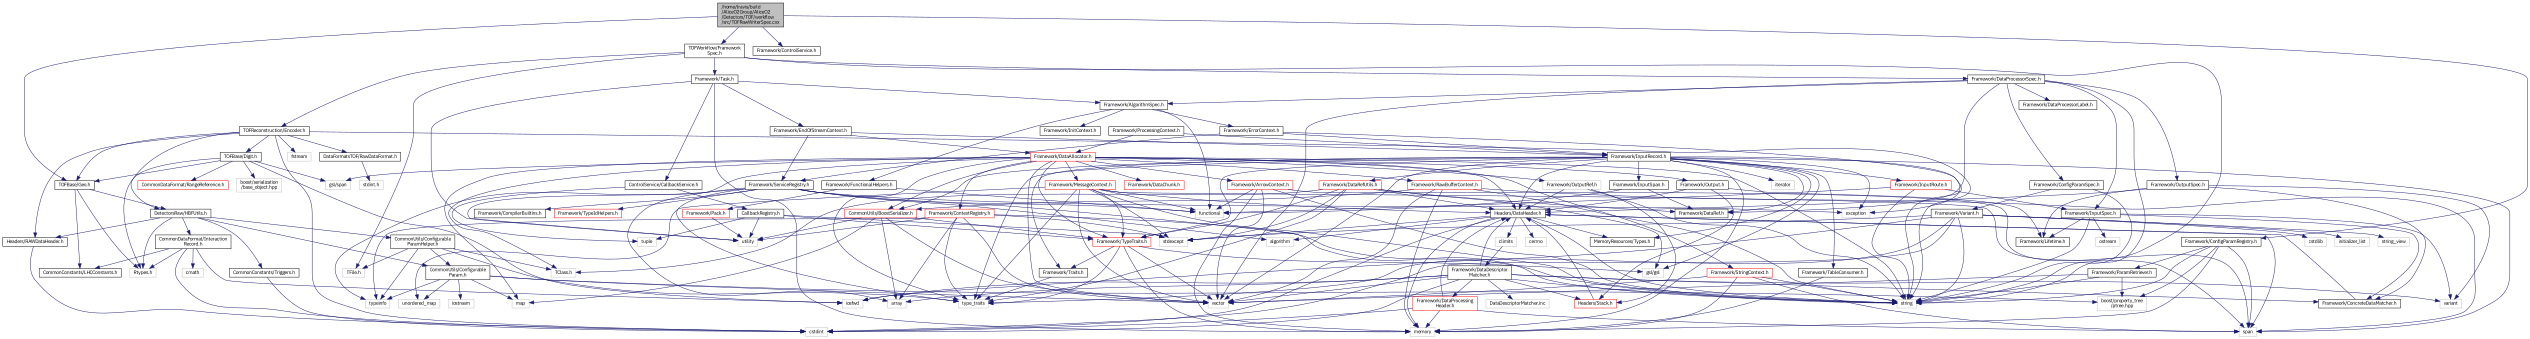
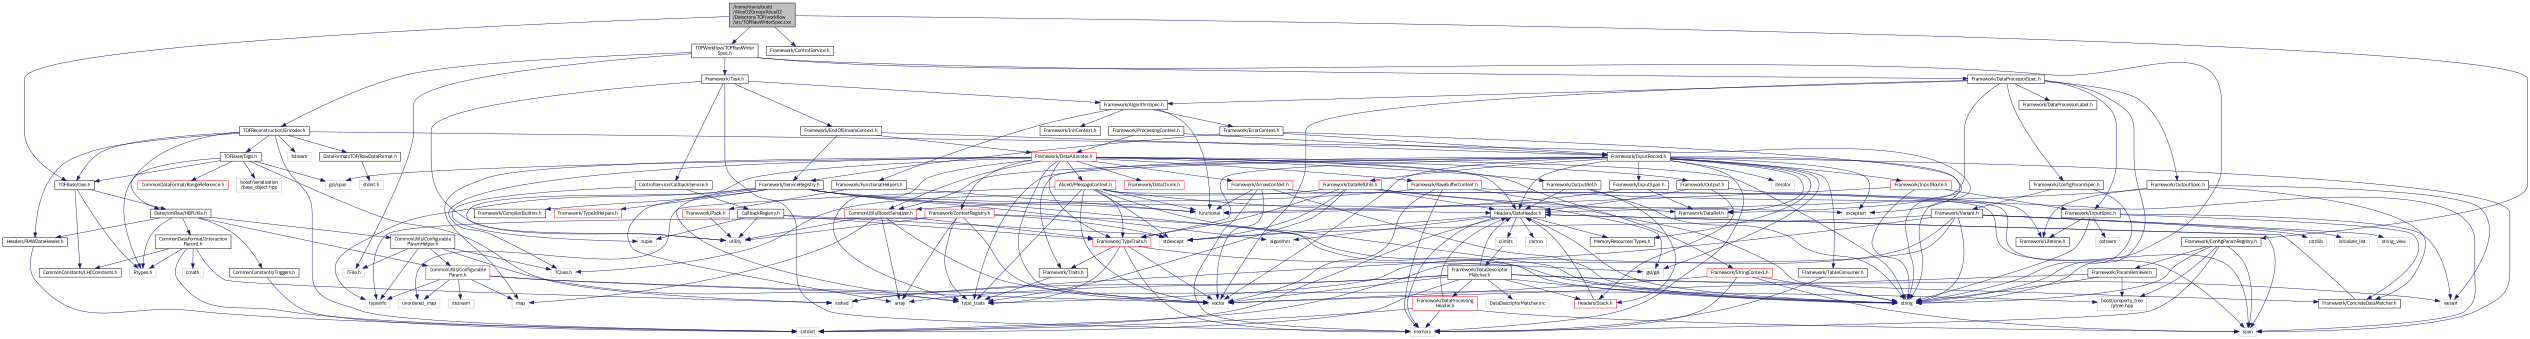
(715, 51) -> (725, 51)
(1080, 185) -> (1085, 185)
(1572, 185) -> (1572, 185)
(458, 273) -> (458, 273)
